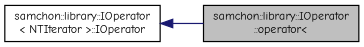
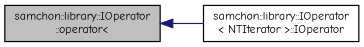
(188, 23) -> (188, 23)
